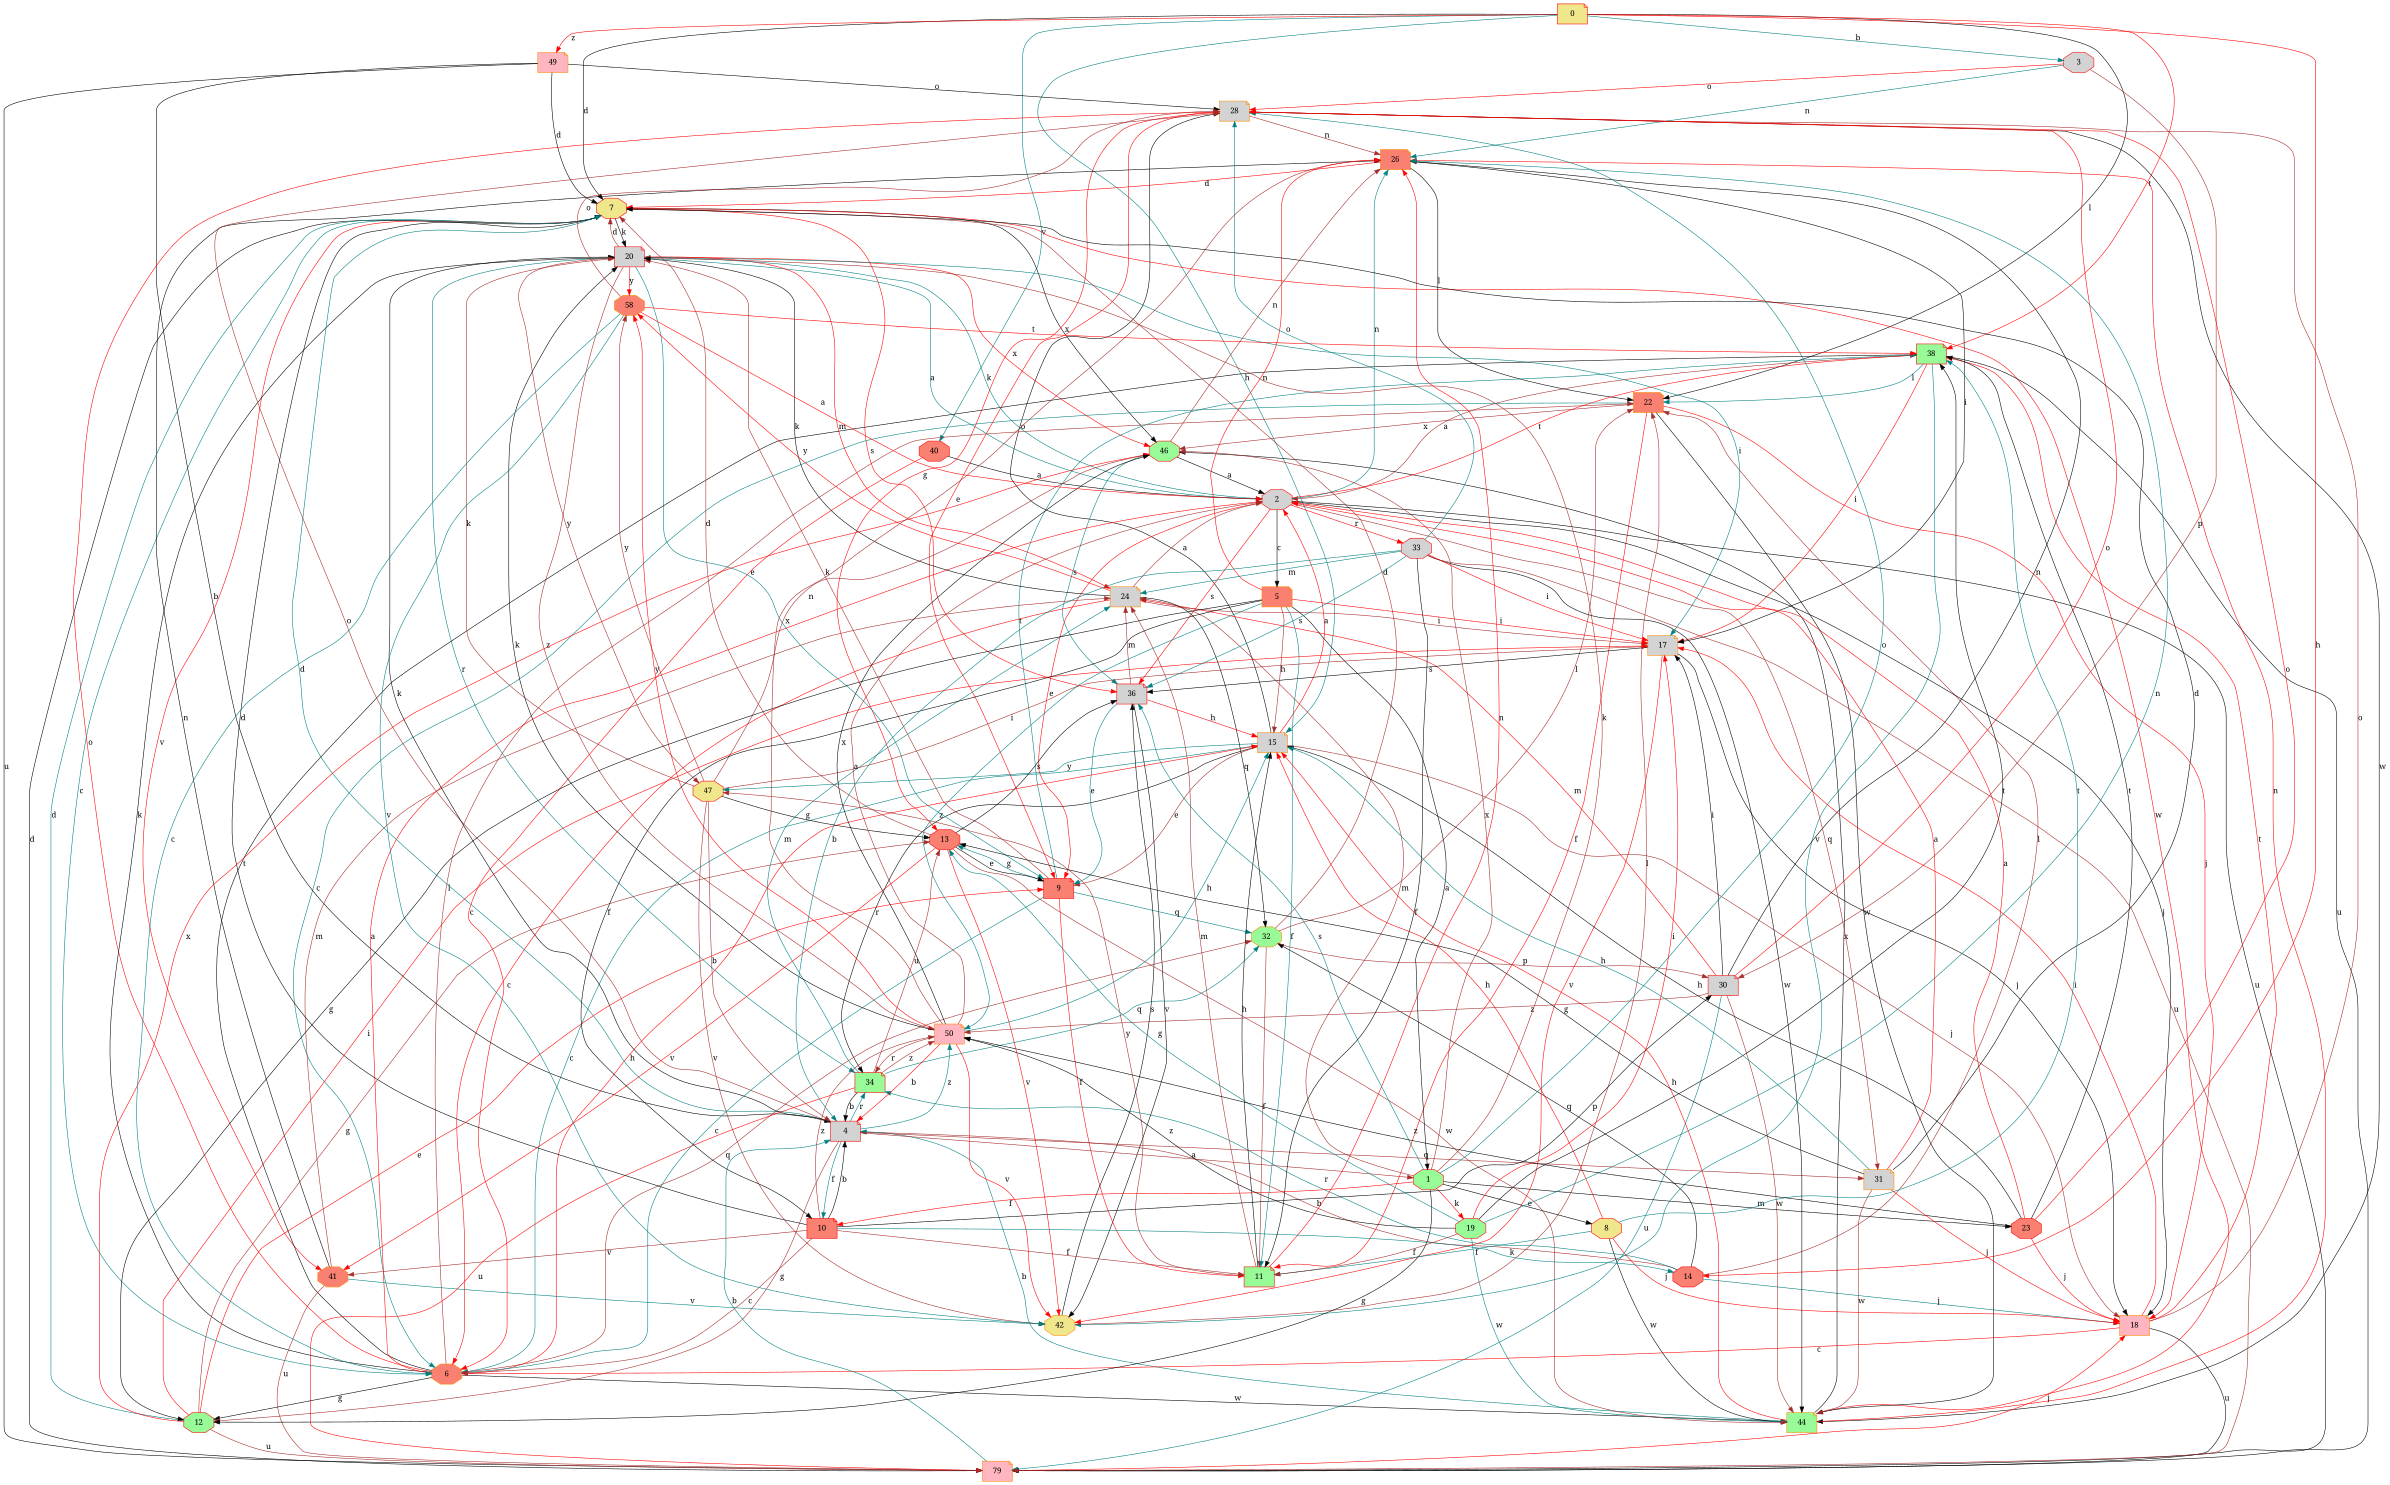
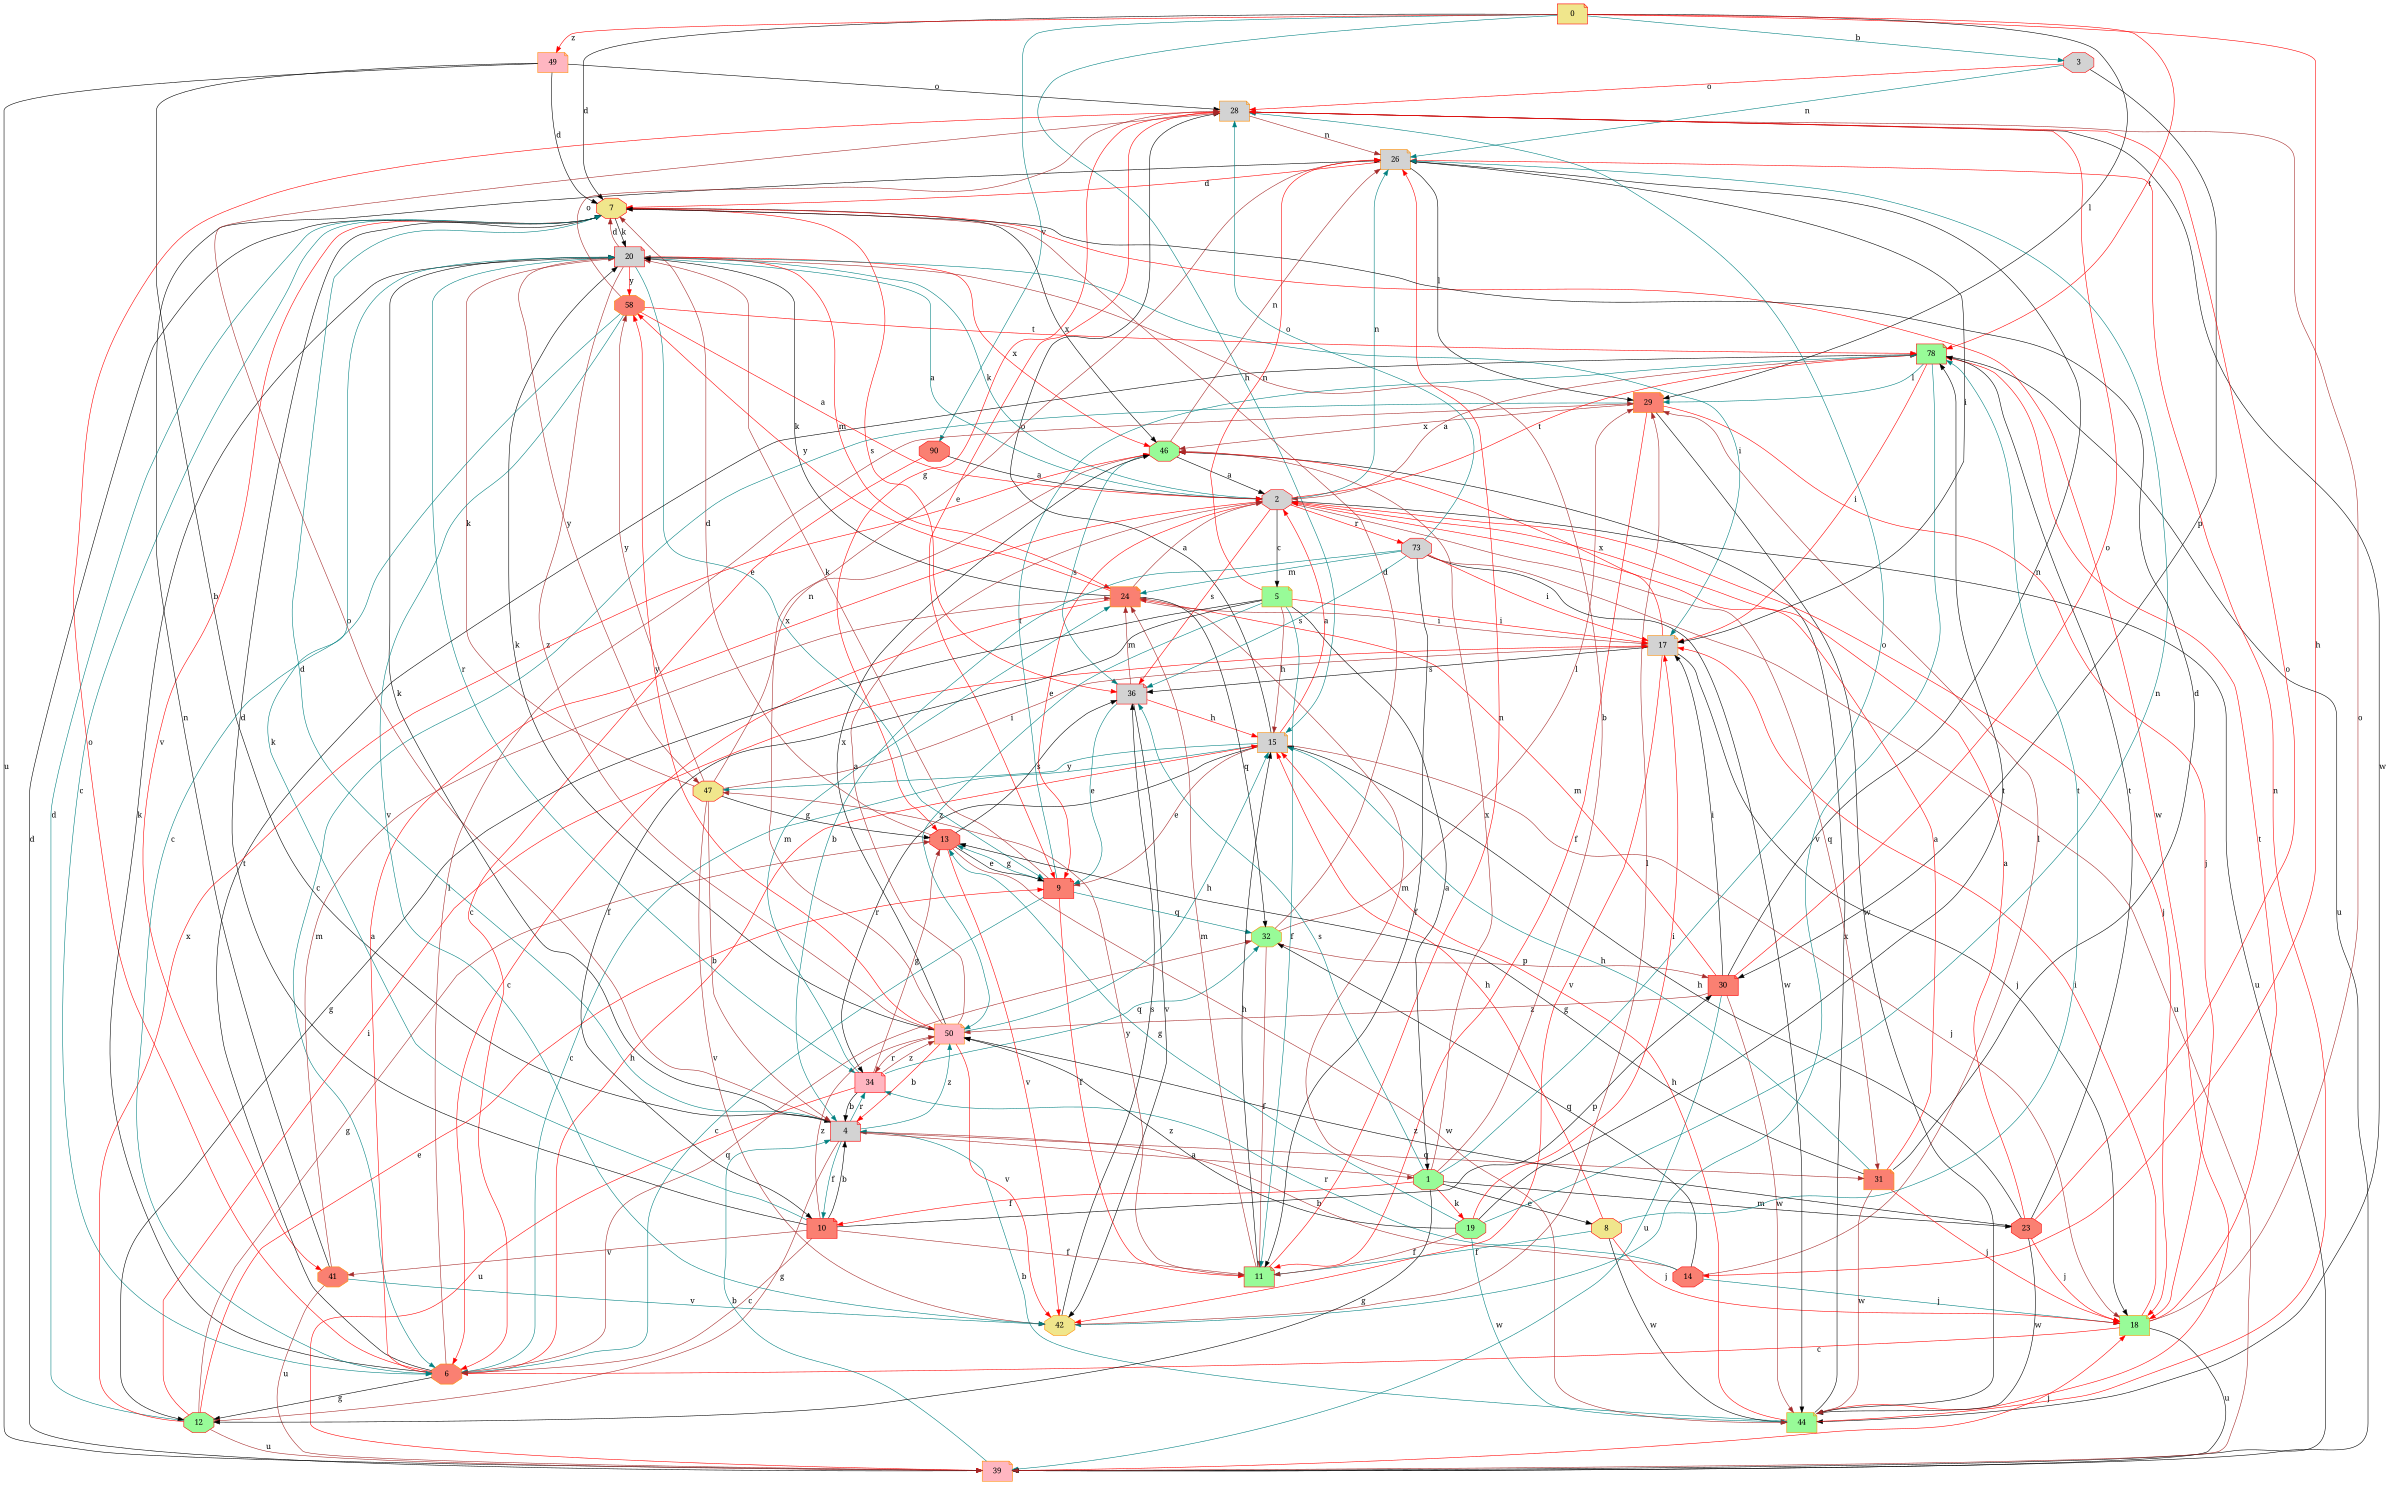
(1395, 160) -> (1395, 160)
(1931, 354) -> (1931, 354)
(1648, 403) -> (1648, 403)
(934, 451) -> (934, 451)
none -> (1451, 496)
(1417, 548) -> (1417, 548)
(2174, 558) -> (2174, 558)
(1125, 597) -> (1125, 597)
(1277, 597) -> (1277, 597)
(1899, 663) -> (1899, 663)
(1604, 718) -> (1604, 718)
(917, 961) -> (917, 961)
(1723, 985) -> (1723, 985)
(650, 1069) -> none
(870, 1083) -> (870, 1083)
(1879, 1180) -> (1879, 1180)
(1233, 1233) -> (275, 761)
(2135, 1325) -> (2135, 1325)
(1122, 1399) -> (2005, 1398)
(997, 1471) -> (997, 1471)
